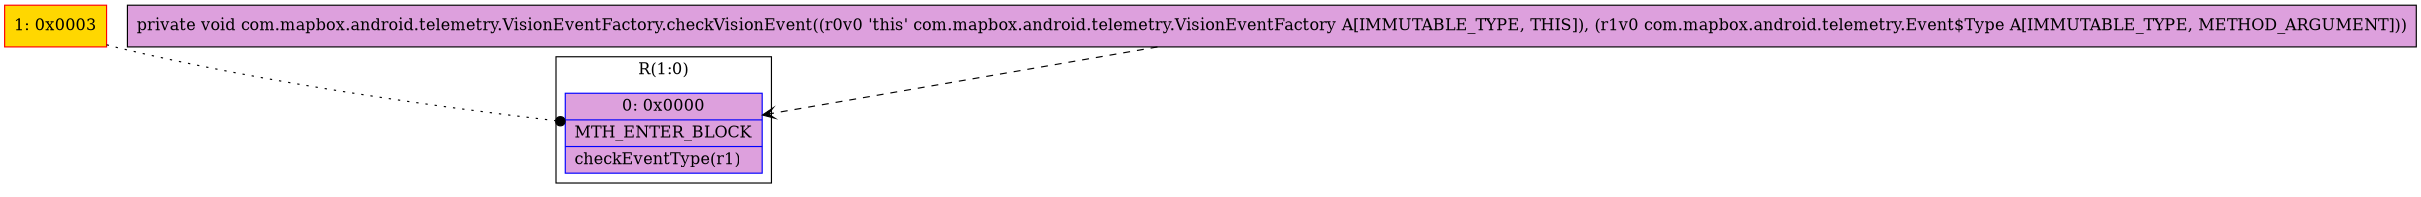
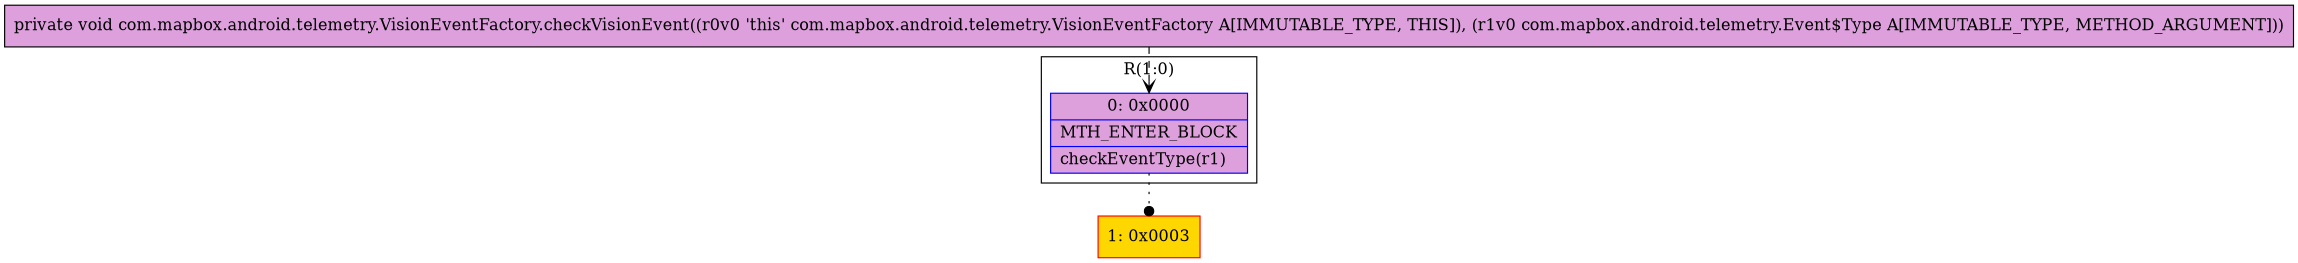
(330, 89) -> (1149, 191)
